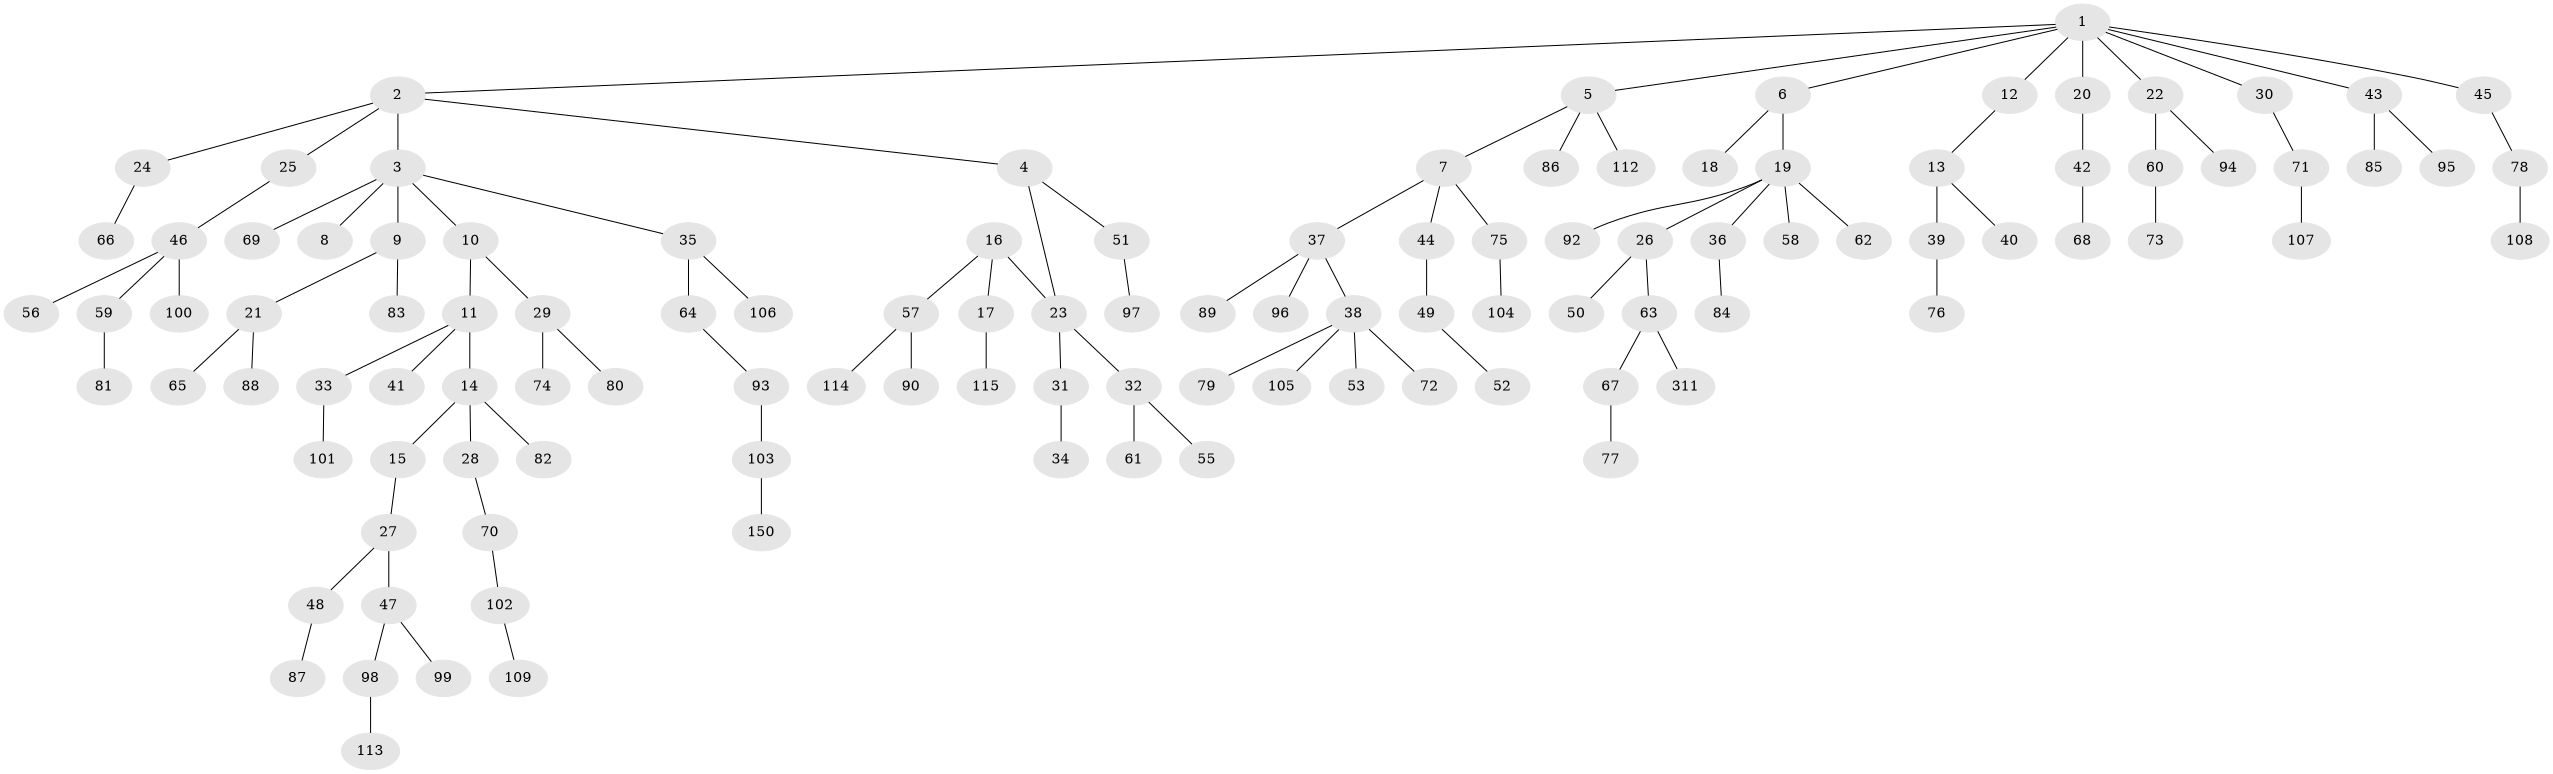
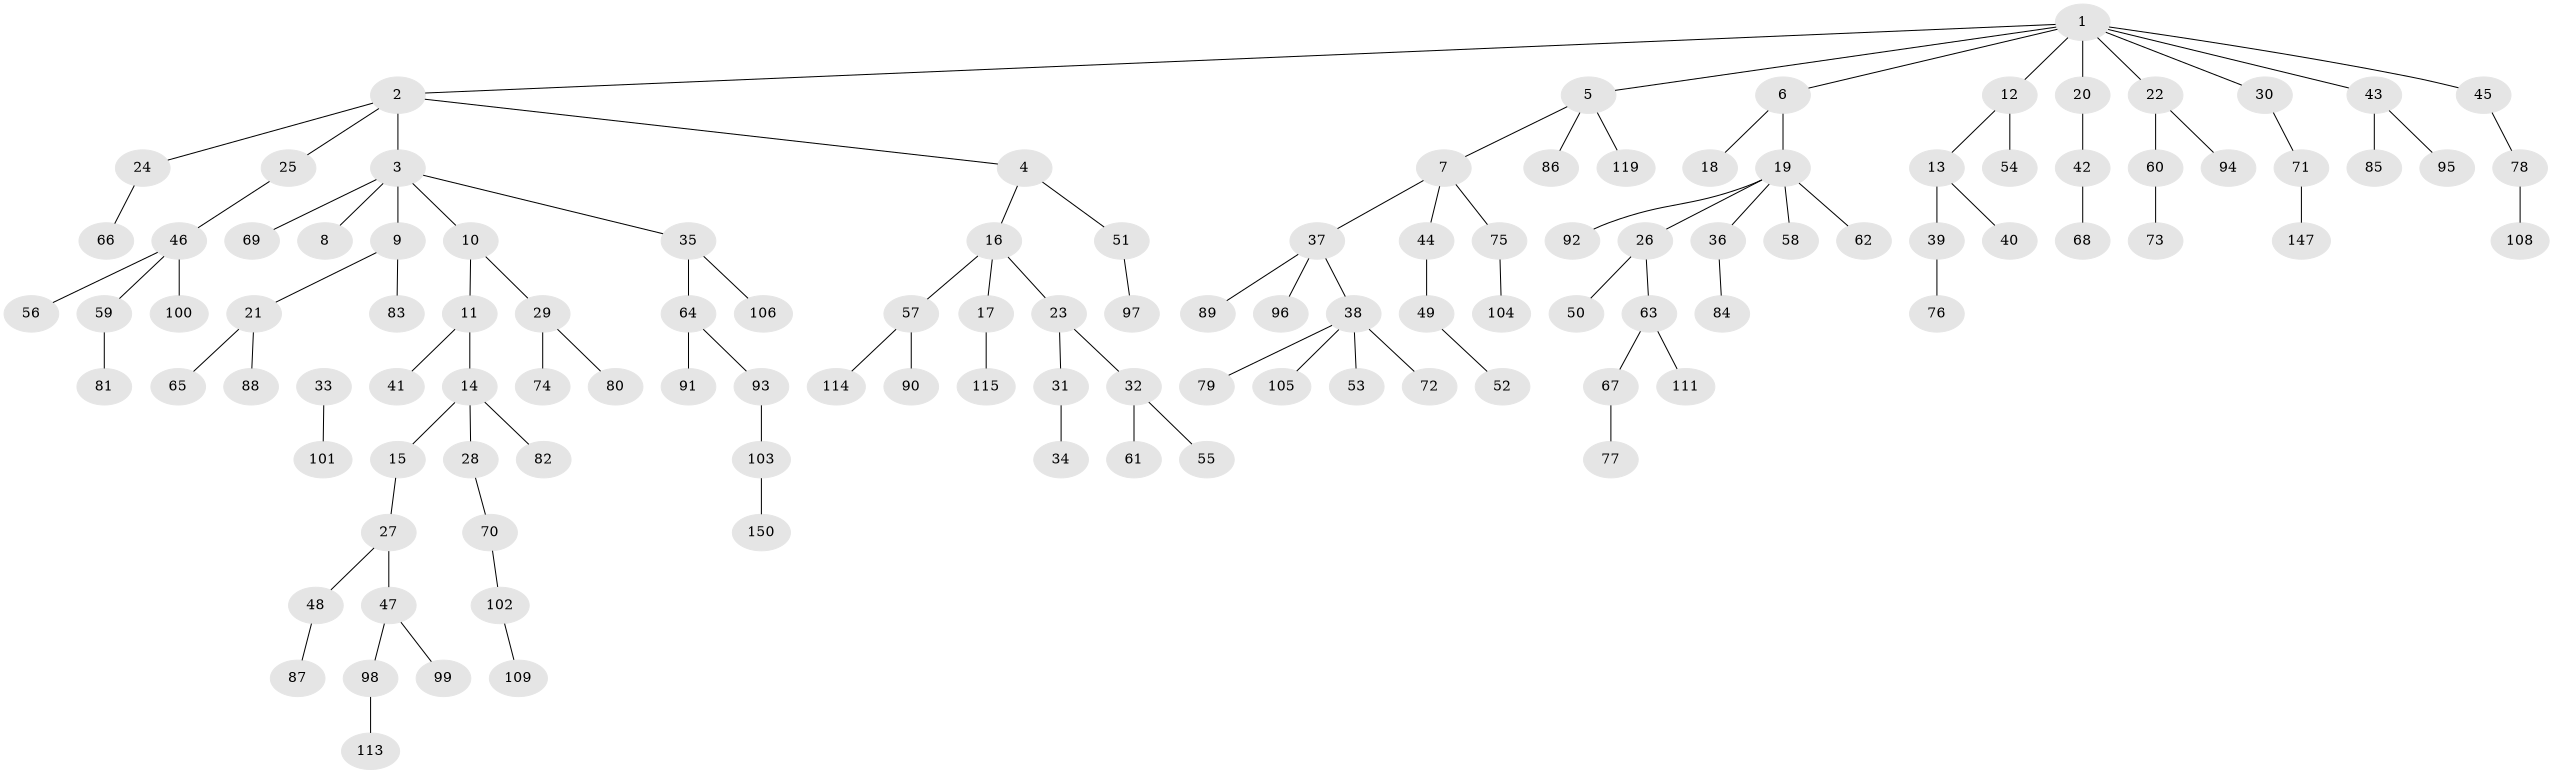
(1626, 168) -> (1626, 168)
none -> (2010, 168)
(1042, 241) -> (1009, 205)
(2301, 241) -> (2301, 241)
(397, 350) -> none
none -> (689, 387)
(1686, 387) -> (1686, 387)
